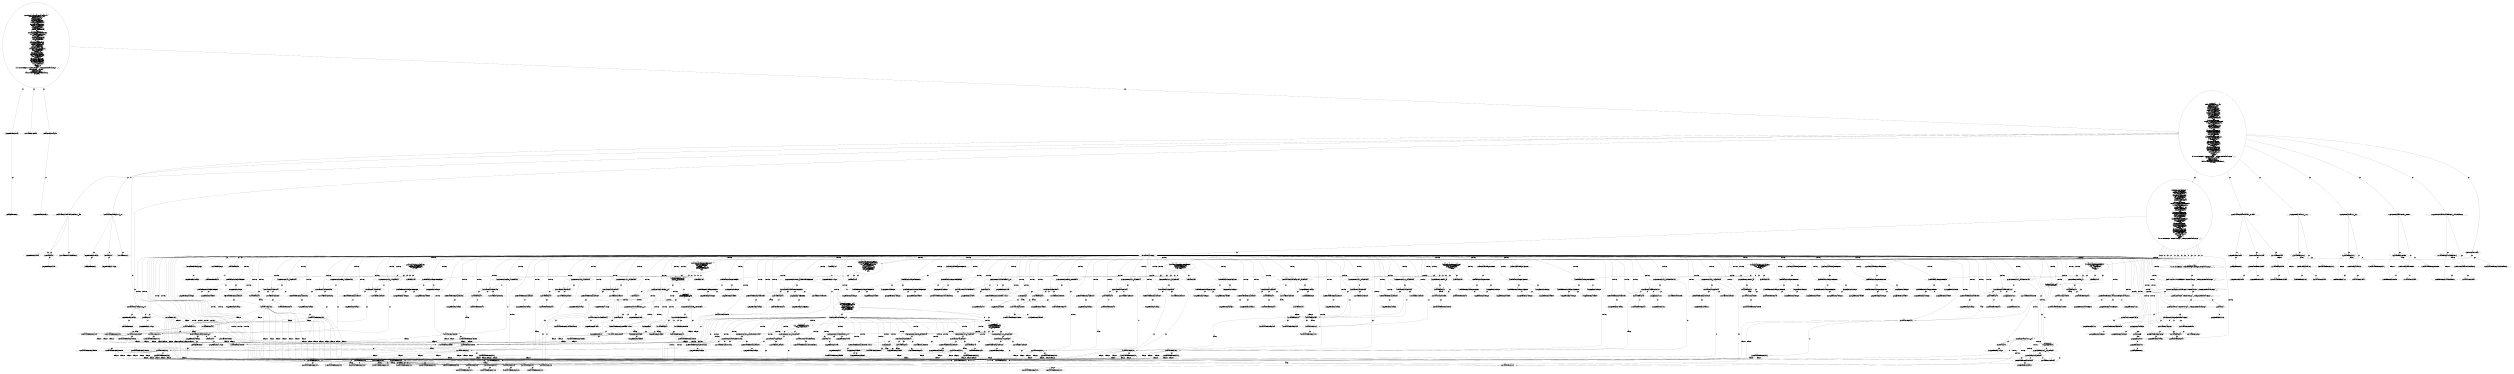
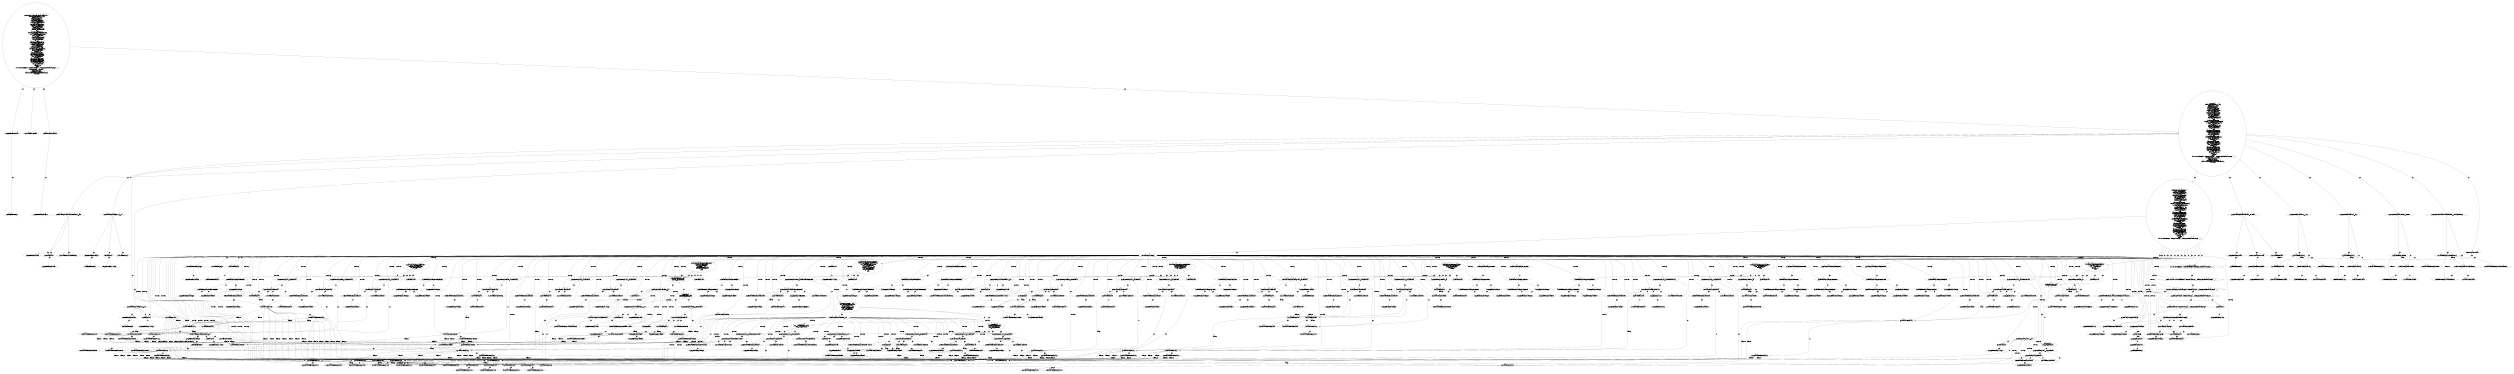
(1085, 296) -> (1085, 296)
none -> (555, 342)
